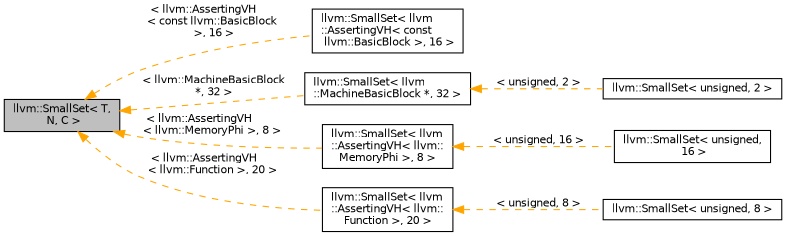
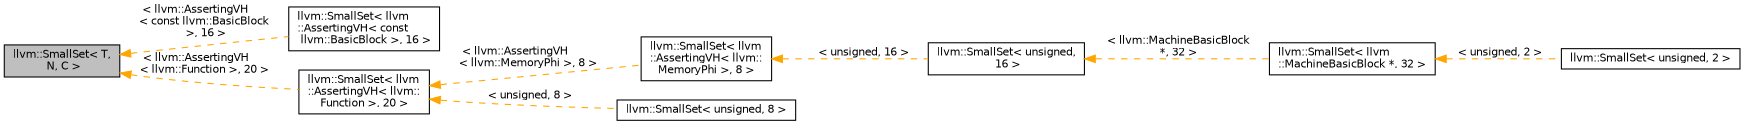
(218, 103) -> (1182, 59)
(223, 146) -> (541, 75)
